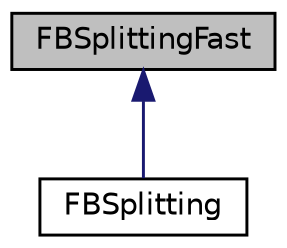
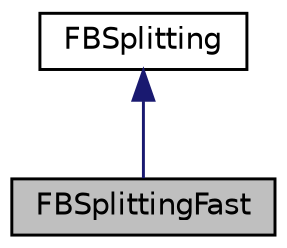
(143, 140) -> (143, 140)
